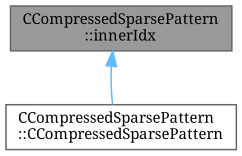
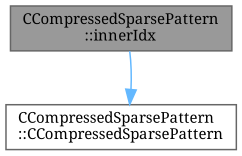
(111, 85) -> (131, 70)
